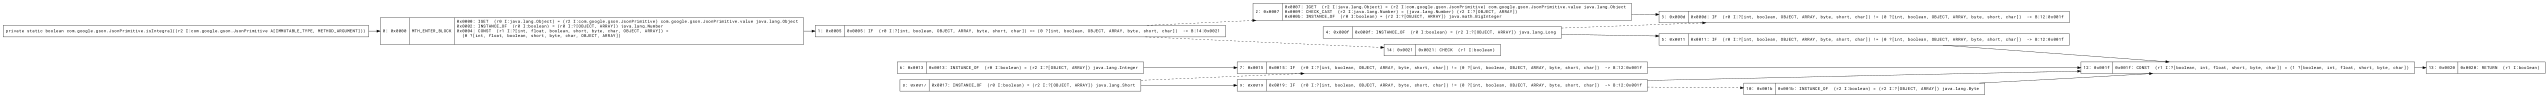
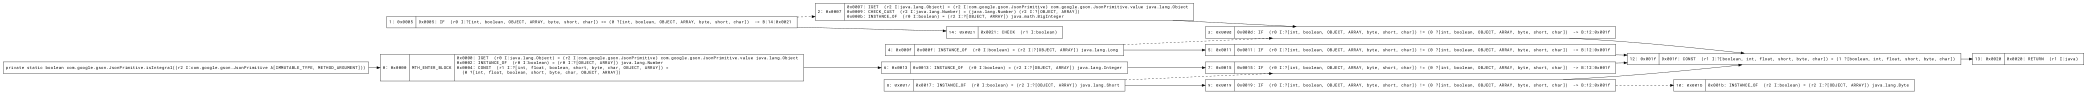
(808, 31) -> (841, 68)
(1263, 42) -> (870, 29)
(2502, 68) -> (2044, 59)
(2064, 79) -> (1655, 44)
